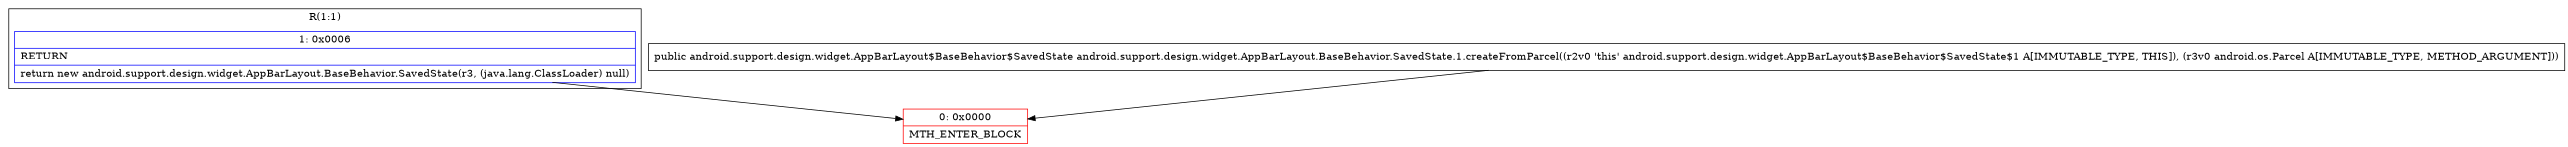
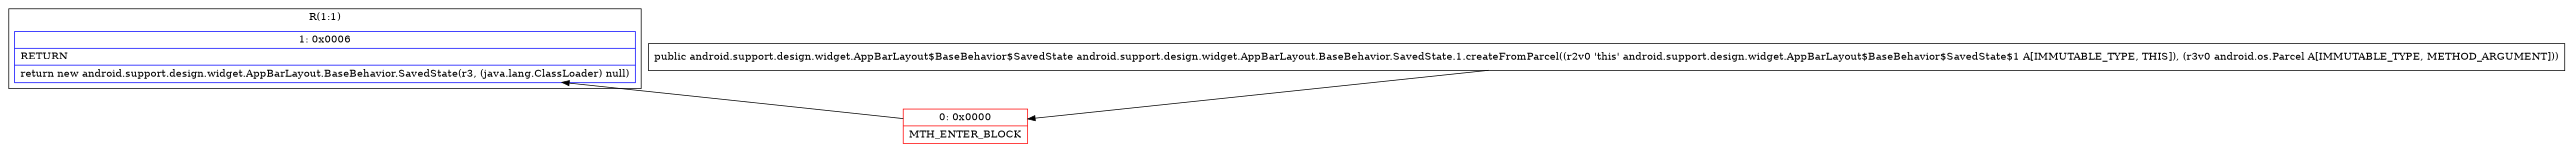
(724, 100) -> (736, 101)
